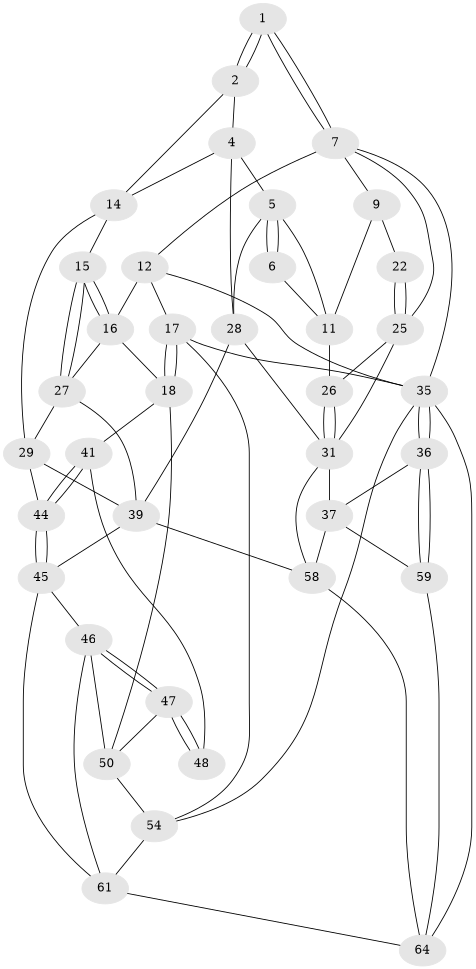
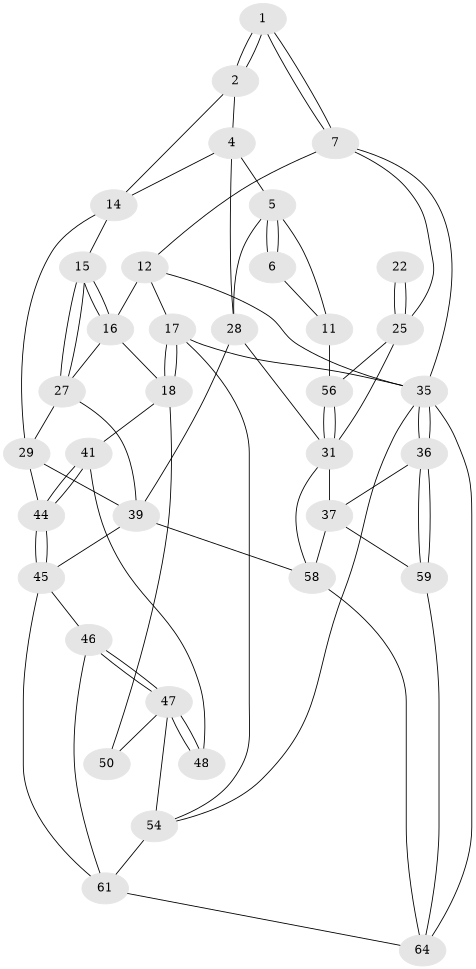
(377, 205) -> none
(329, 392) -> (329, 392)
(98, 702) -> none
(131, 795) -> (162, 764)
